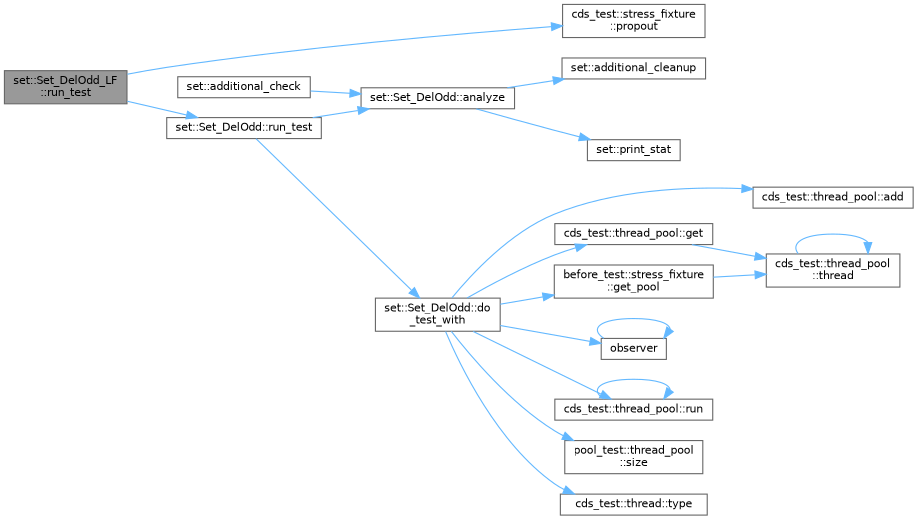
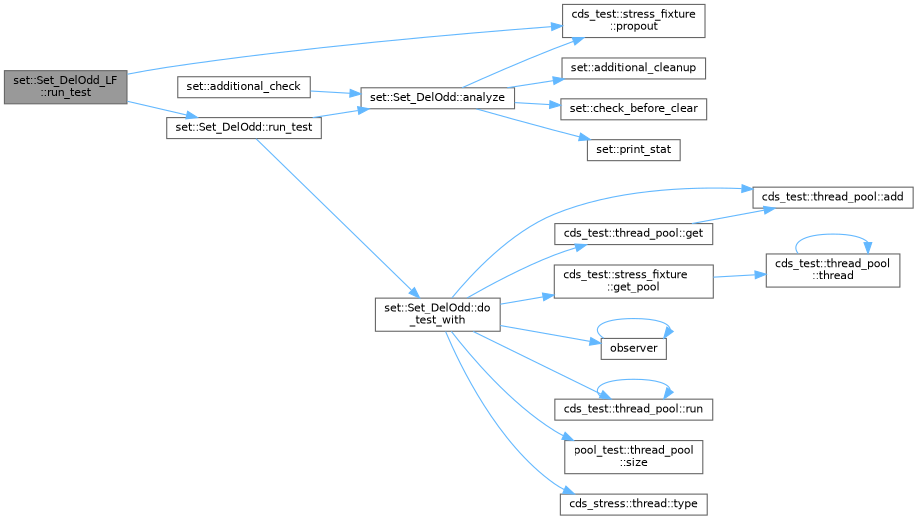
none -> (517, 64)
none -> (634, 109)
(724, 250) -> (728, 217)
(634, 282) -> (634, 282)
(634, 505) -> (634, 505)
